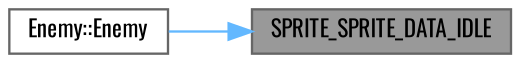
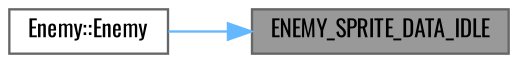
(382, 32) -> (380, 32)
